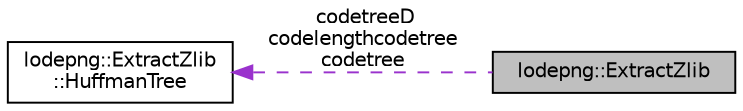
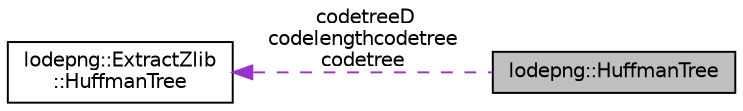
(614, 72) -> (614, 72)
